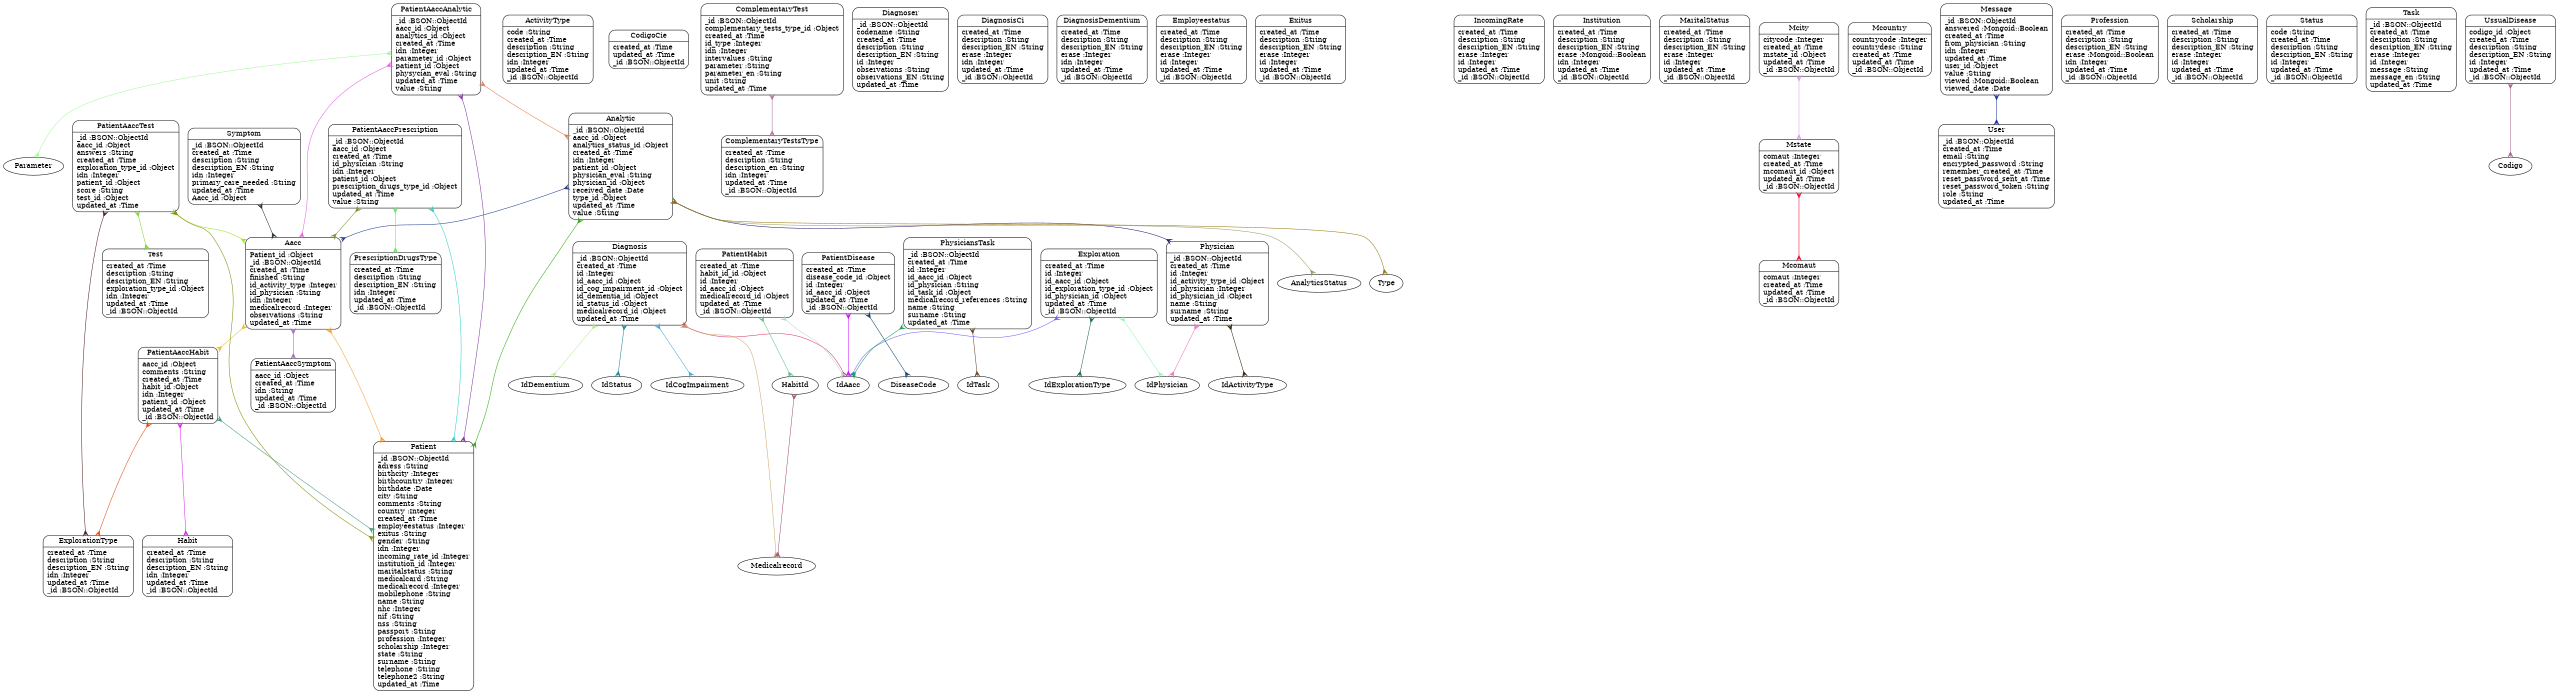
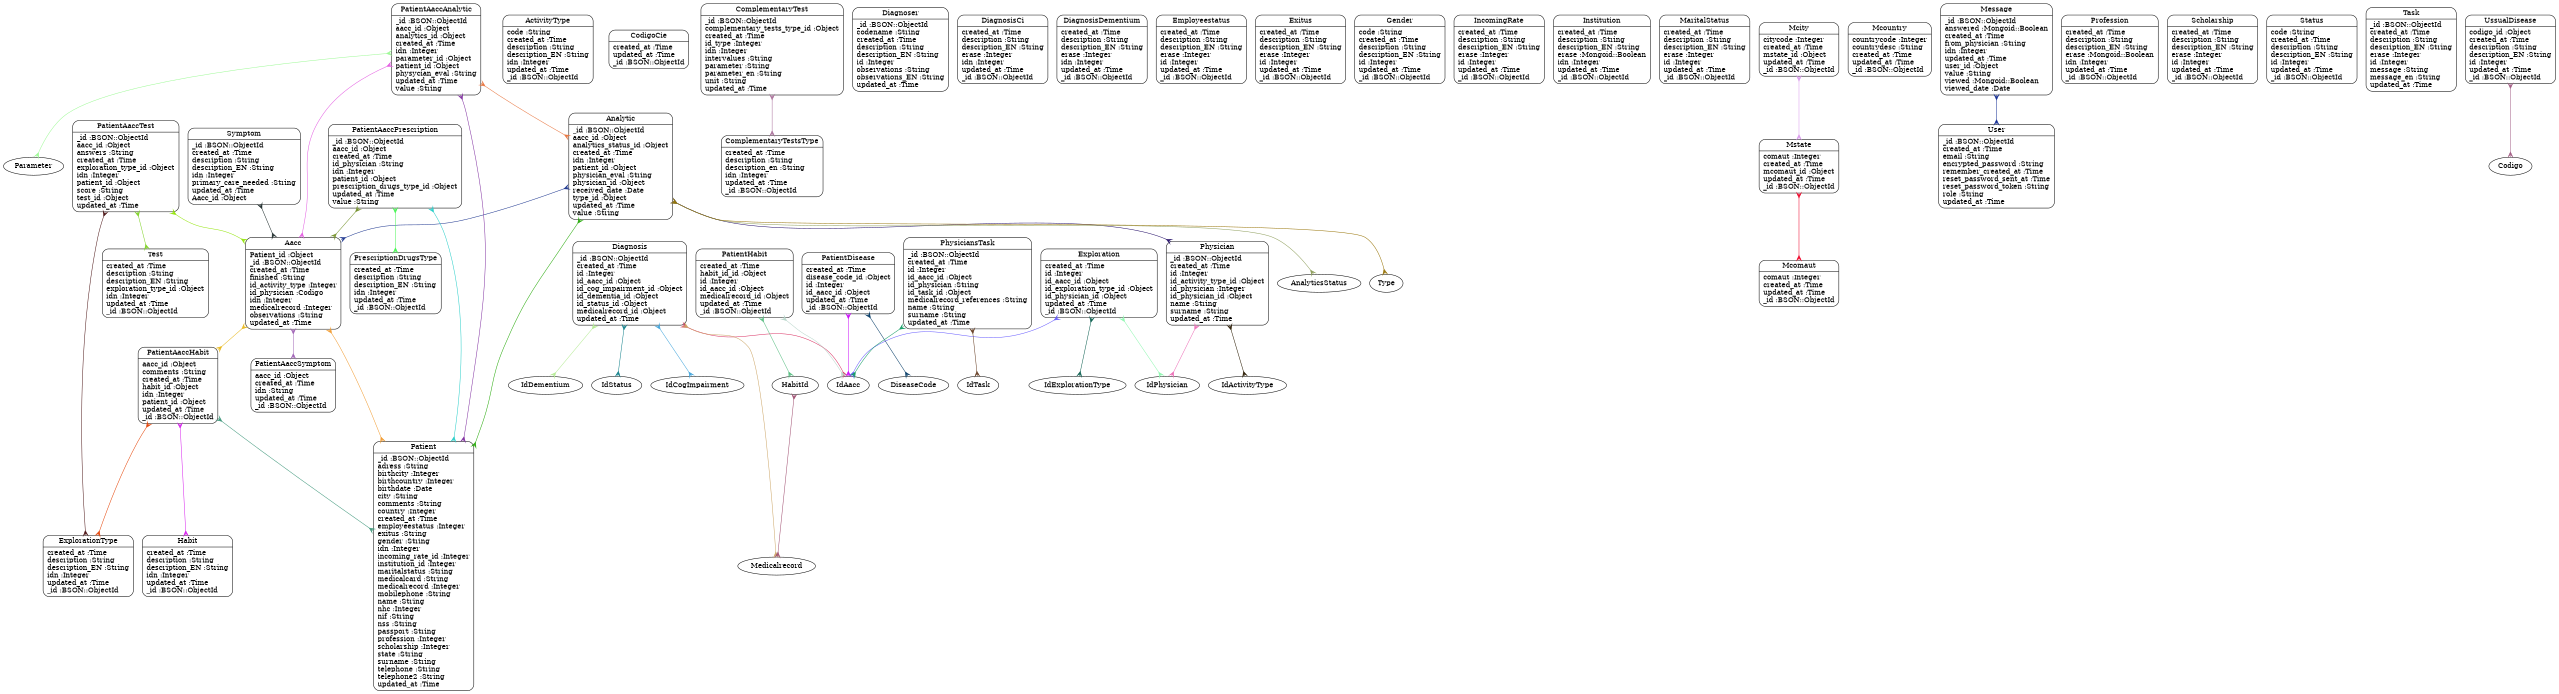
none -> (1400, 49)
(285, 293) -> (287, 293)
(233, 392) -> none
